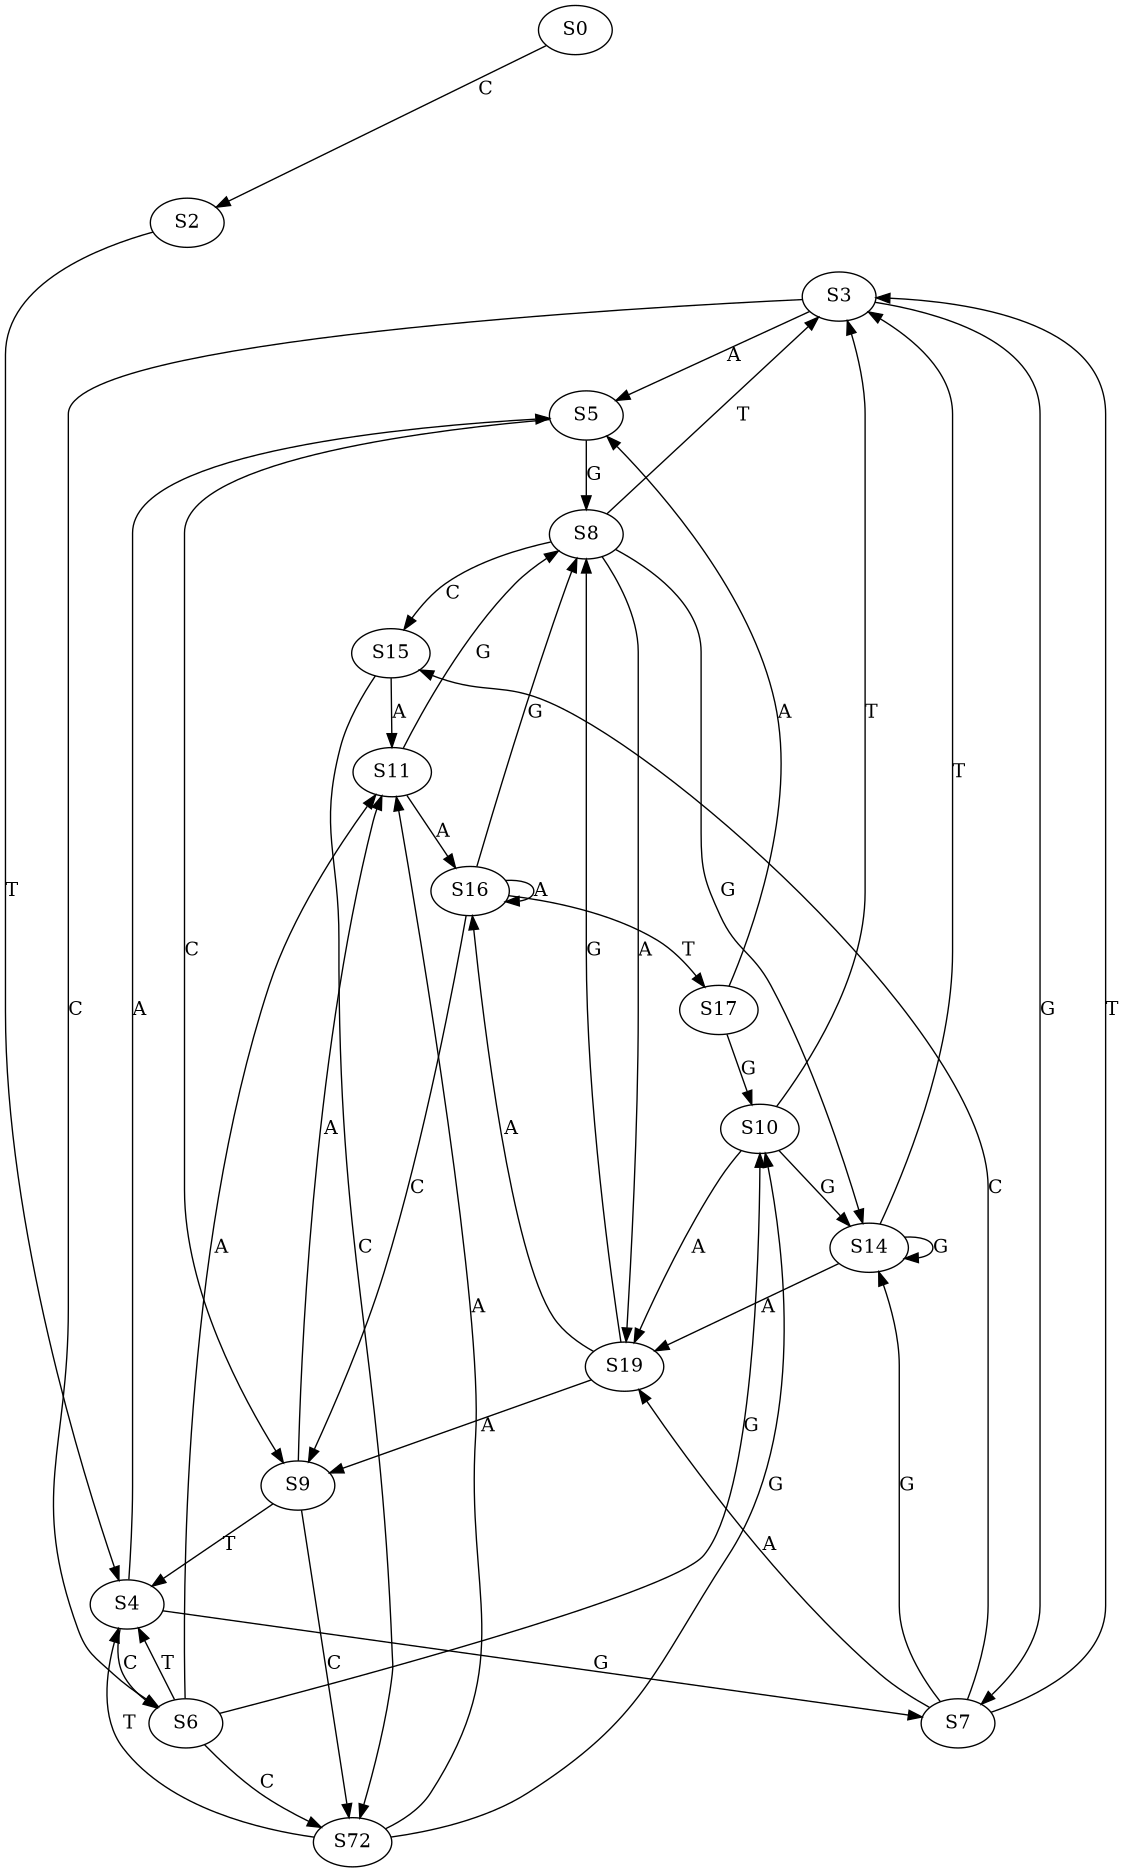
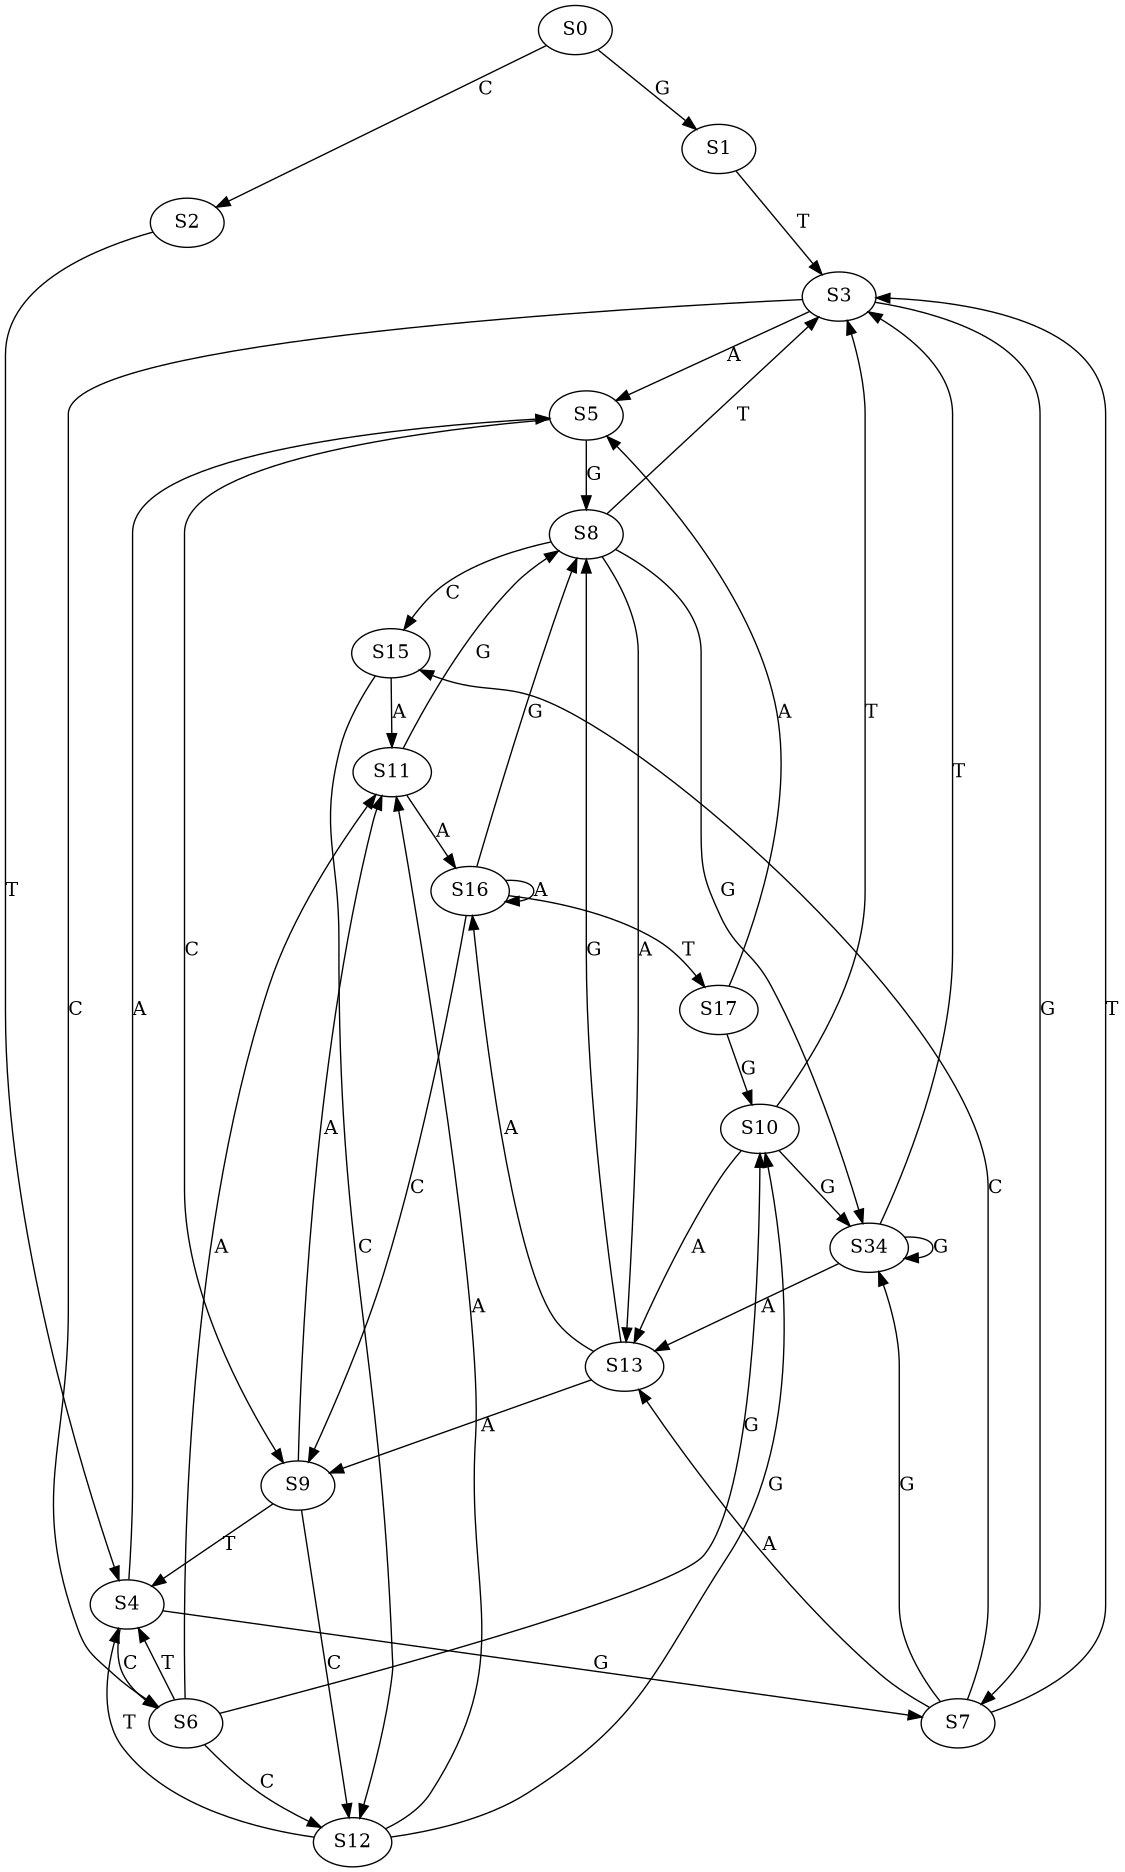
none -> (719, 149)
(869, 1248) -> (869, 1248)
(625, 1367) -> (625, 1367)
(353, 1842) -> (353, 1842)
